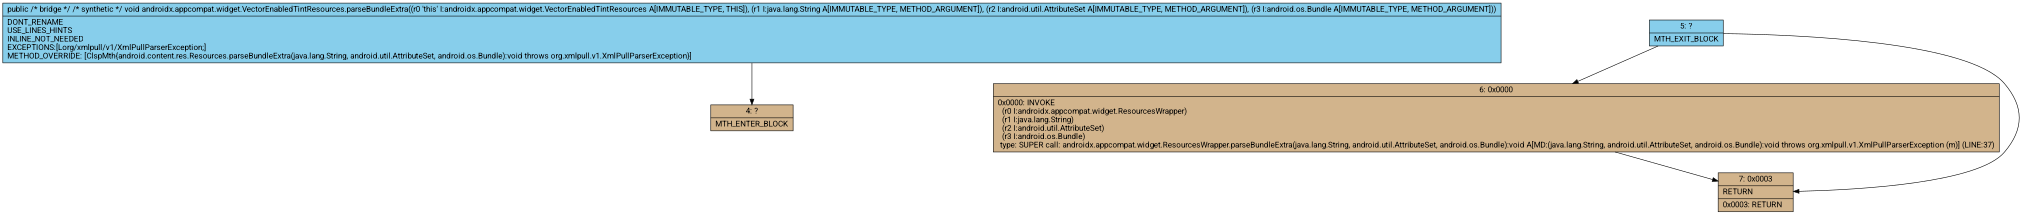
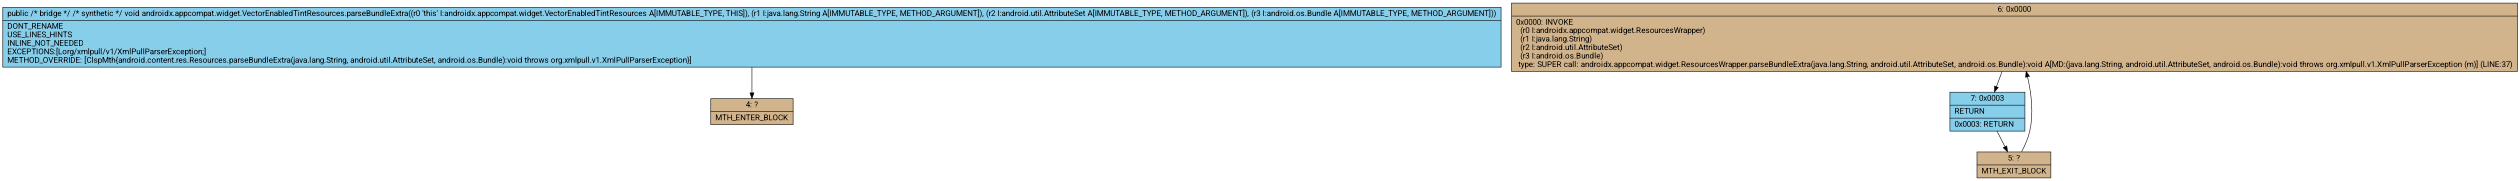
(1686, 33) -> (2014, 165)
(2004, 83) -> (2001, 139)
(1756, 192) -> (1987, 112)
